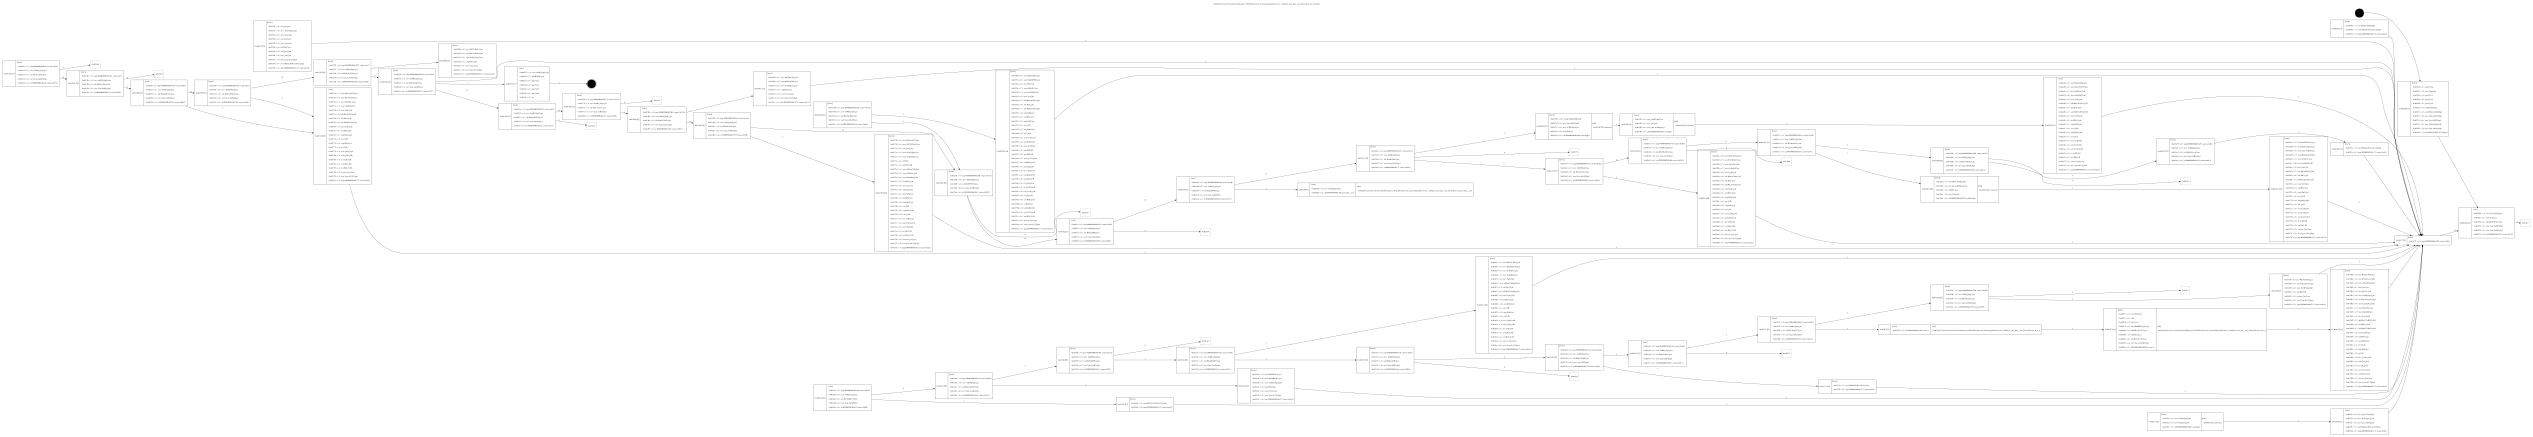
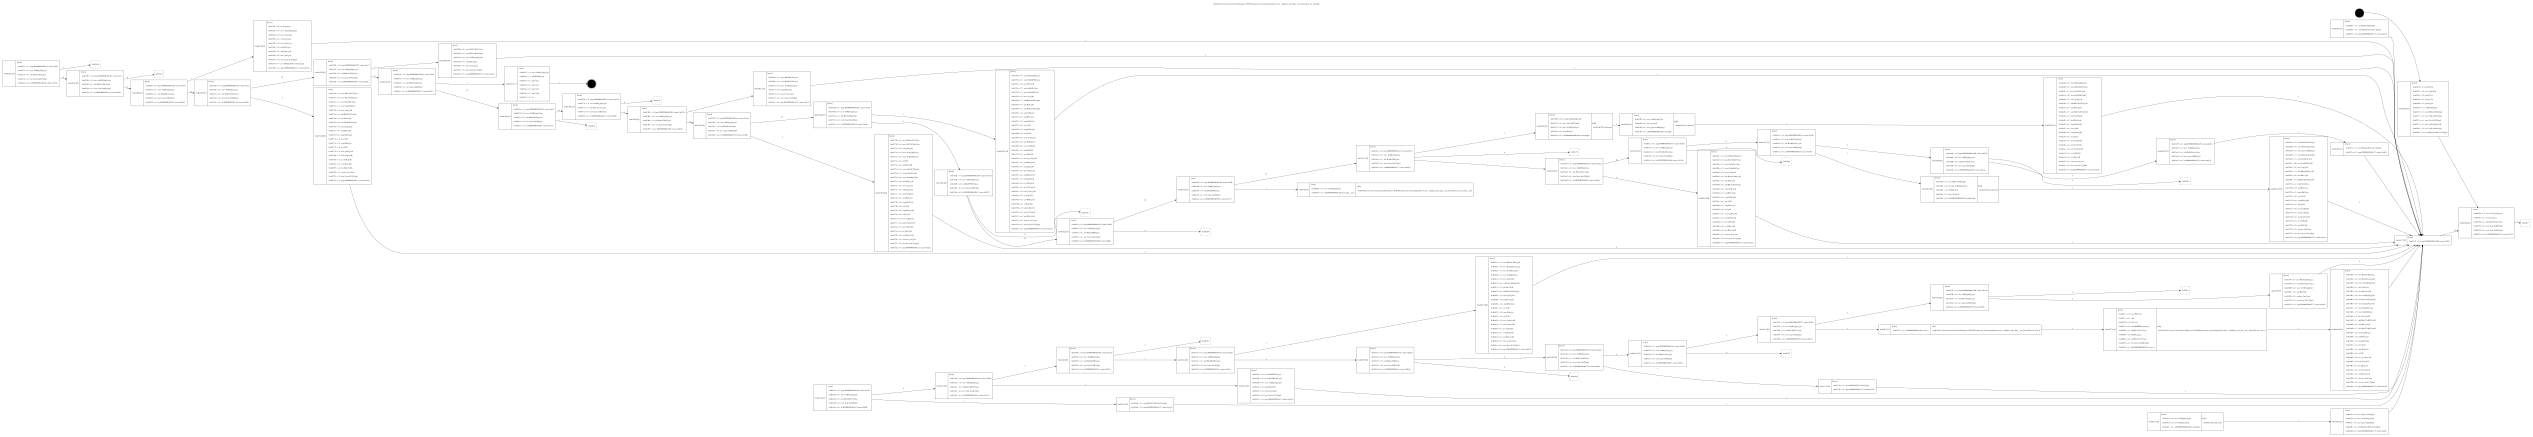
(1493, 63) -> (1534, 56)
(248, 123) -> (220, 69)
(862, 131) -> (781, 120)
